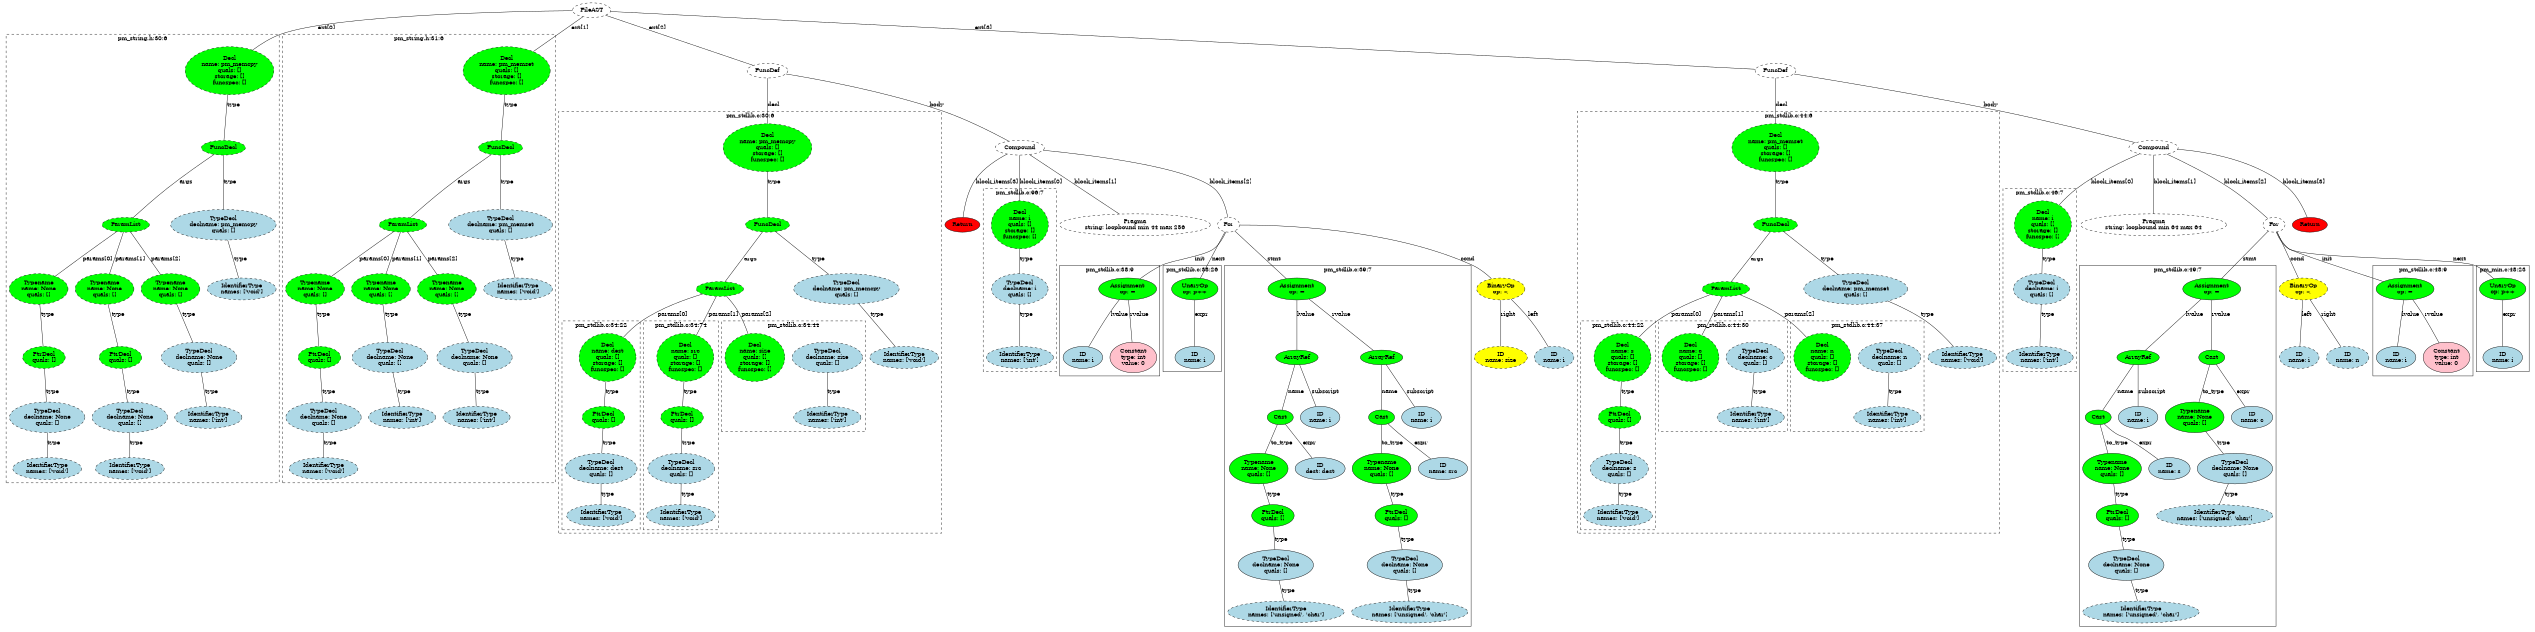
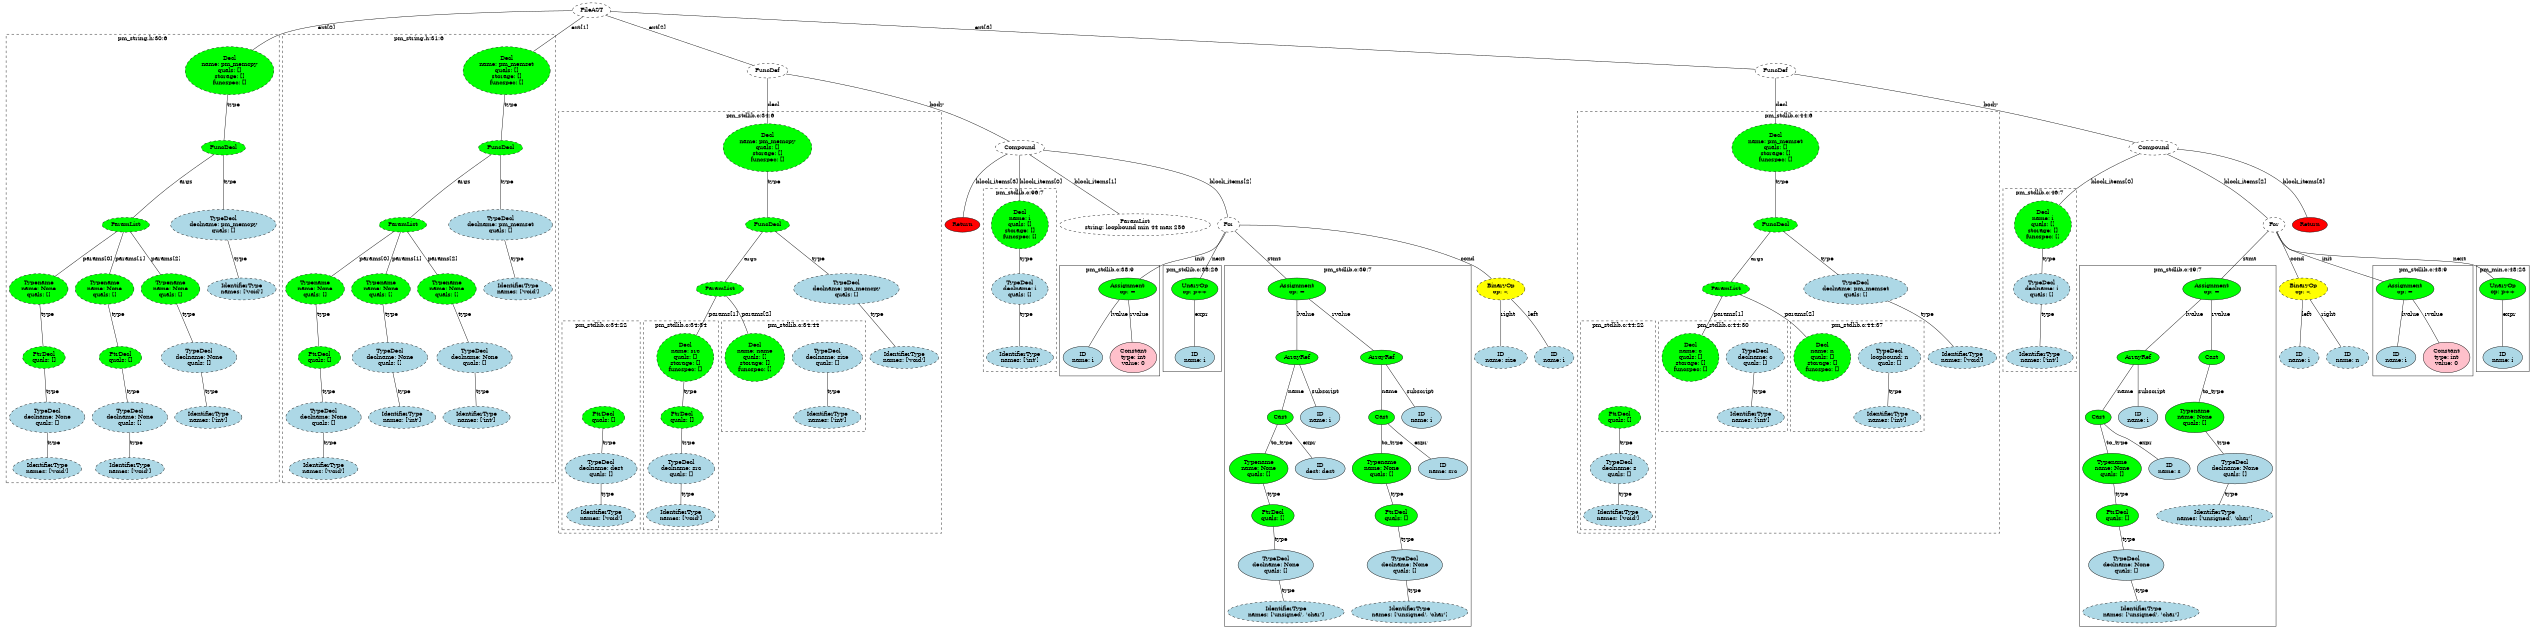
(750, 116) -> (750, 116)
(1135, 225) -> (1135, 225)
(2154, 225) -> none
(681, 326) -> (681, 326)
(608, 357) -> none
(755, 357) -> (755, 357)
(1501, 357) -> (1501, 357)
(1622, 357) -> none
(1889, 357) -> (1889, 357)
(2252, 417) -> none
